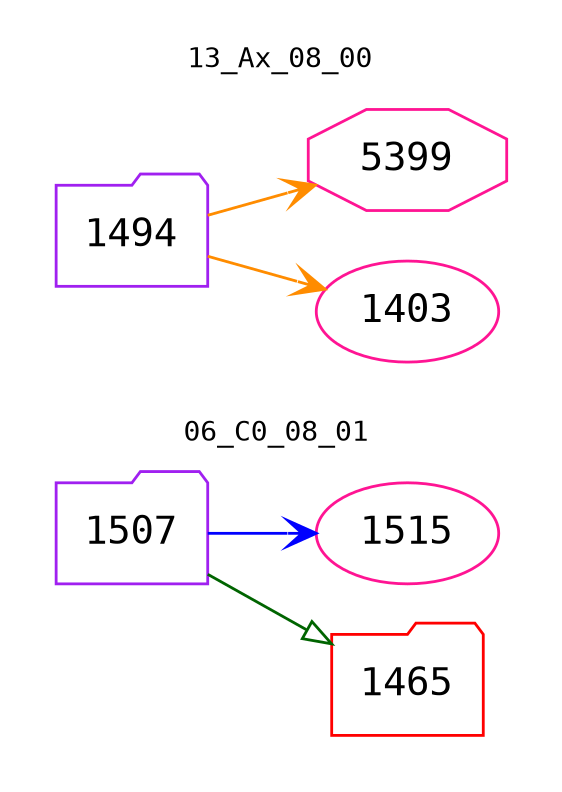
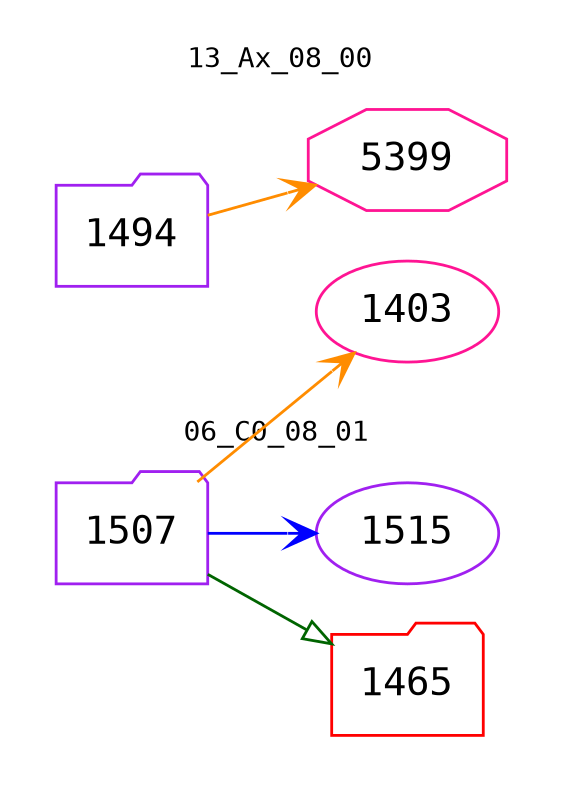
(252, 269) -> (265, 427)
(407, 533) -> (407, 533)
